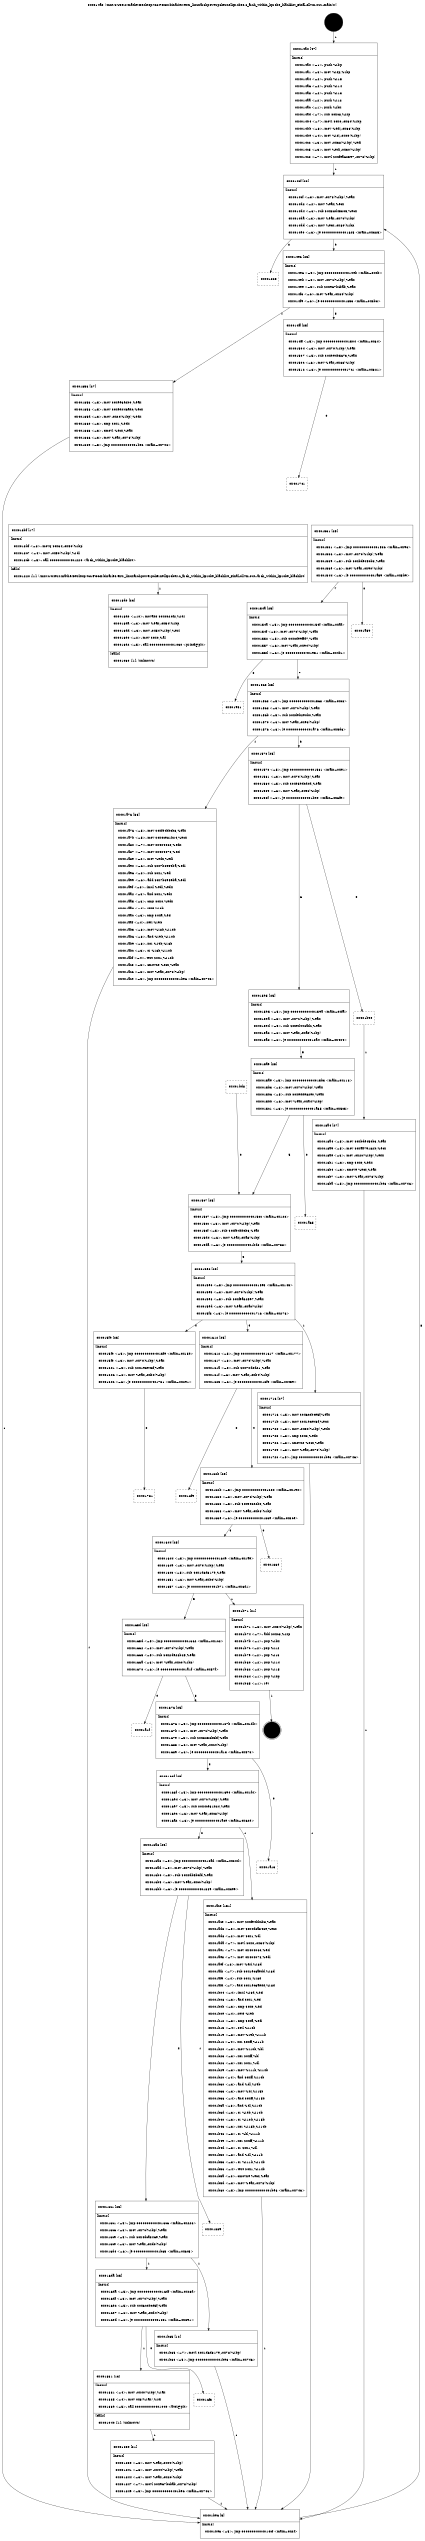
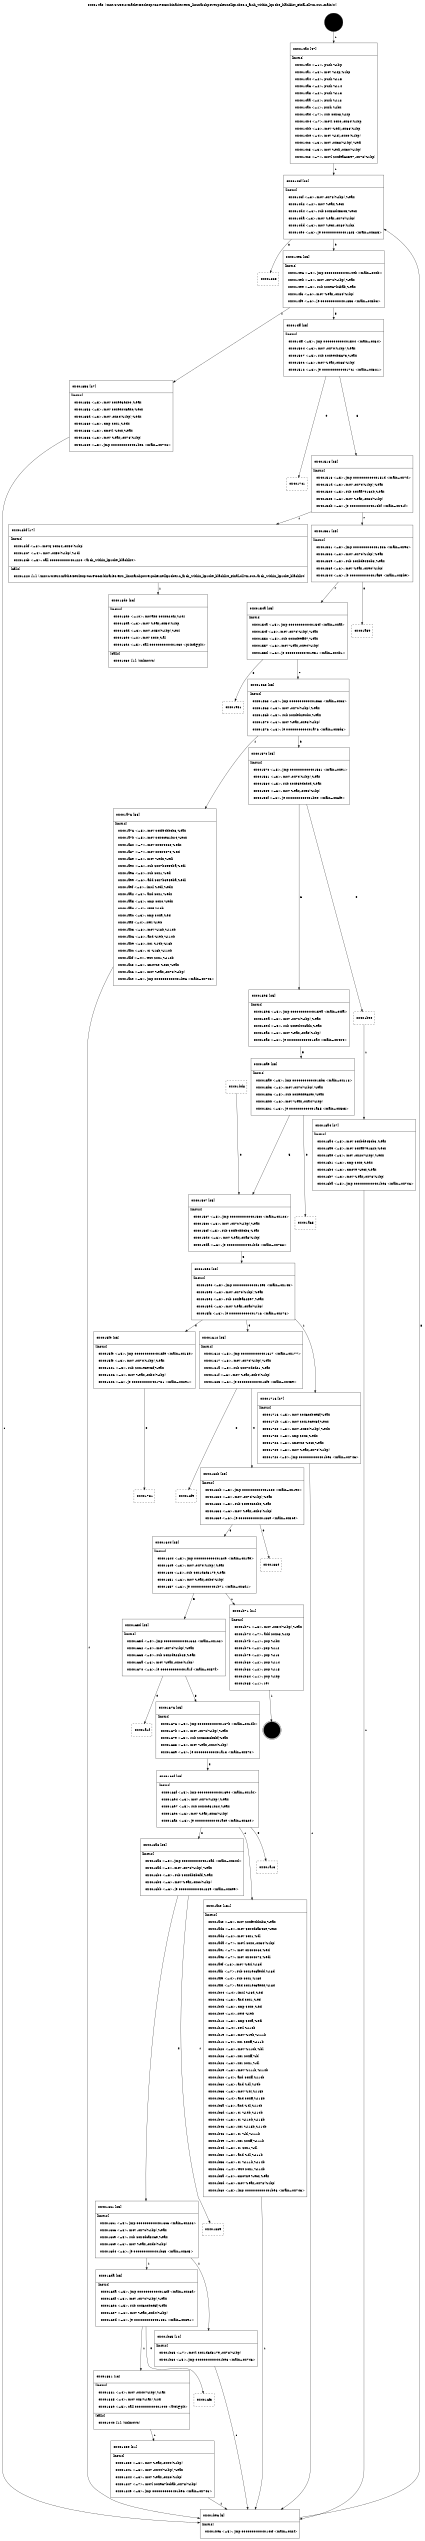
none -> (362, 484)
(271, 1806) -> (260, 1842)
